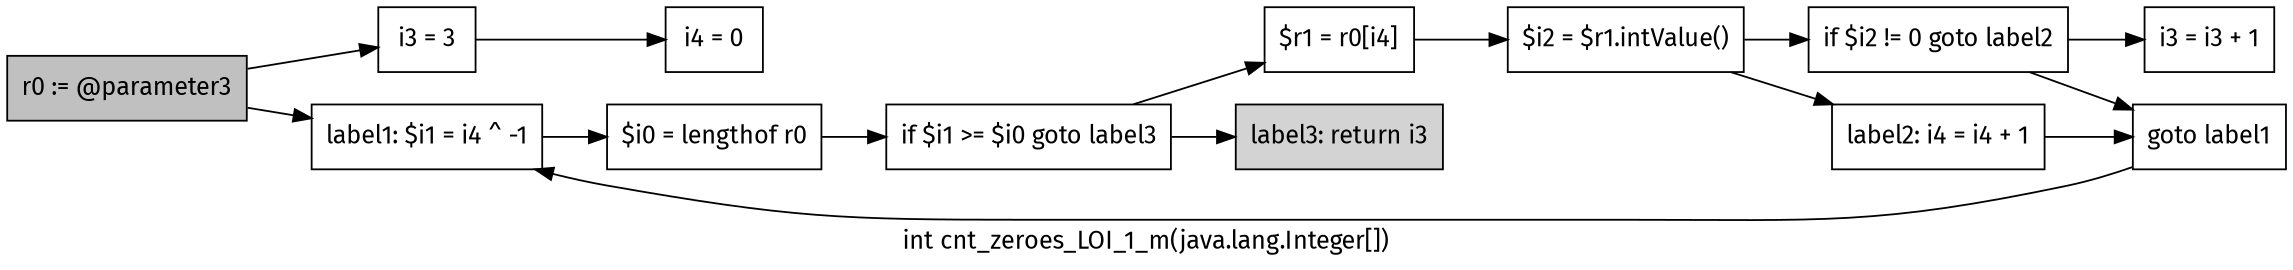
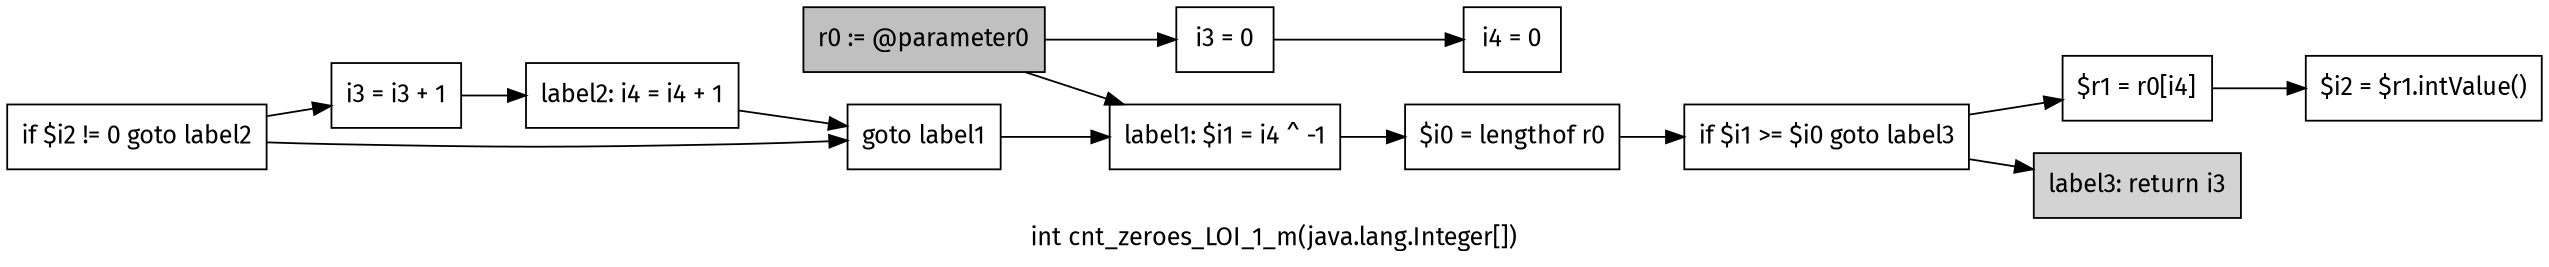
(427, 40) -> (1225, 40)
(1767, 40) -> none
(1773, 85) -> (485, 95)
(127, 88) -> (924, 40)
